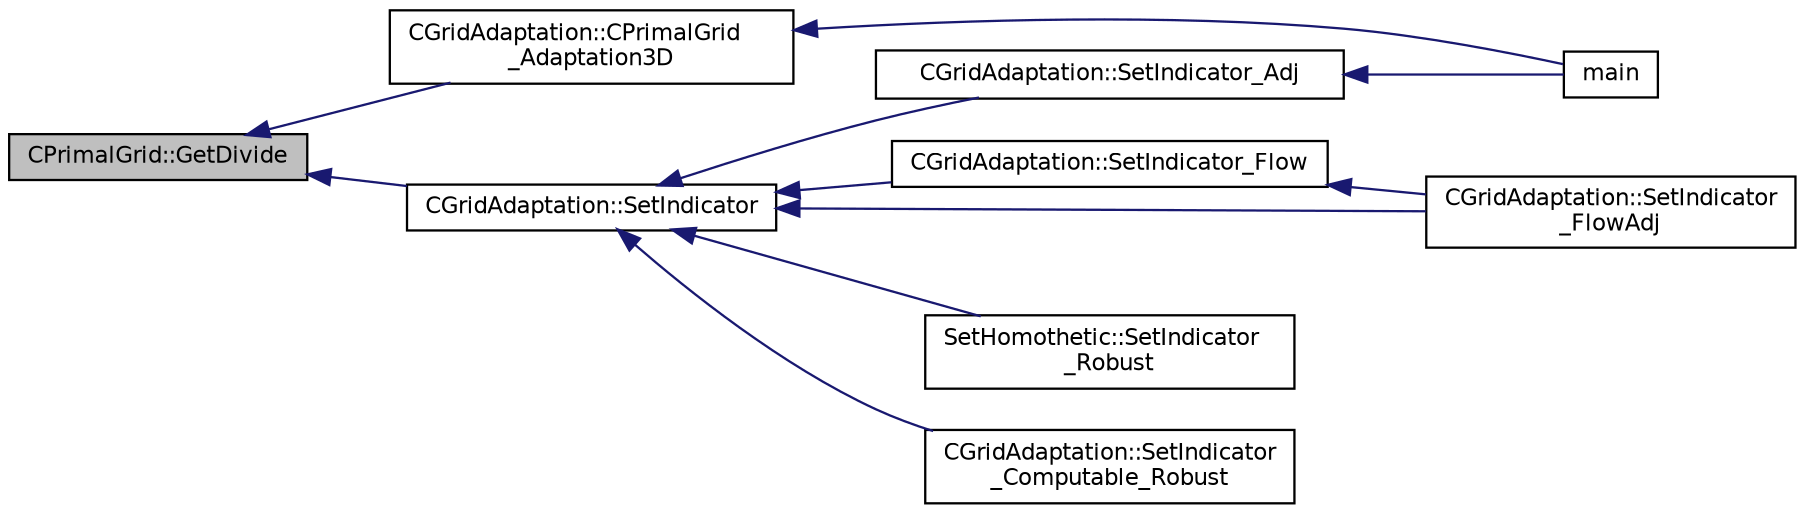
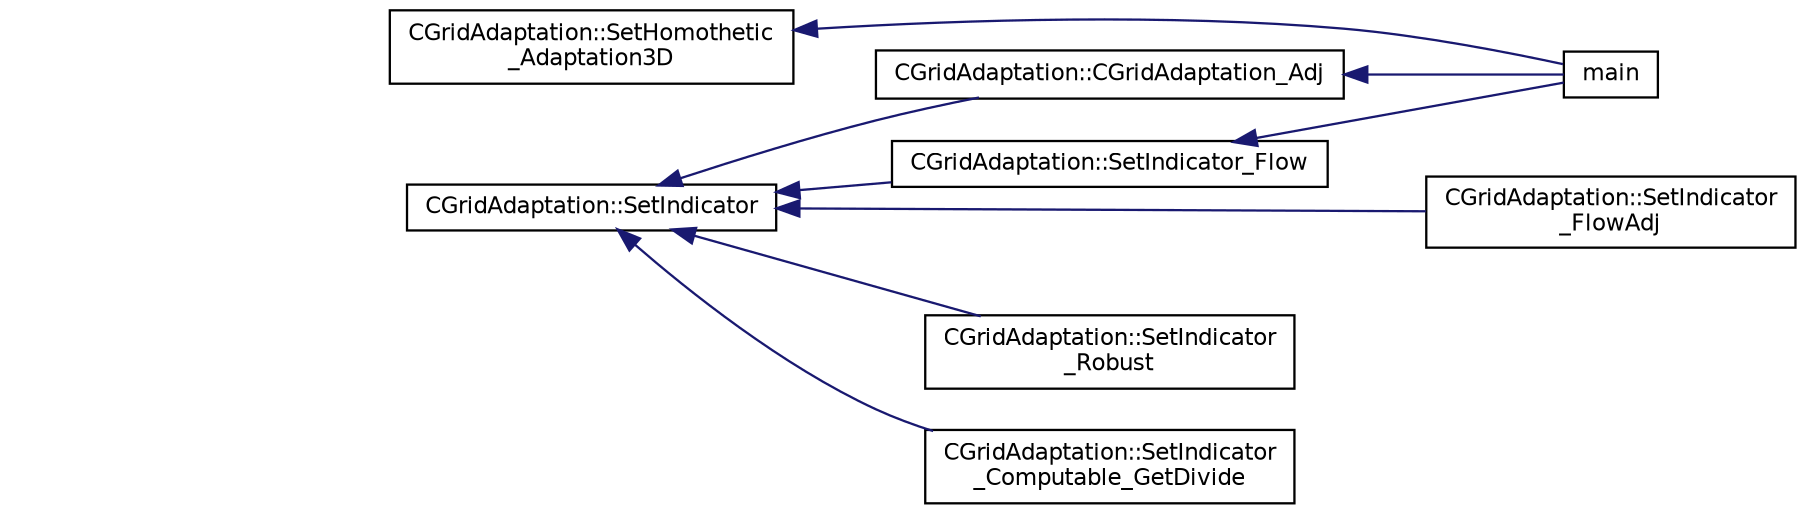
(592, 47) -> (592, 47)
(1110, 75) -> (1110, 75)
(158, 157) -> none
(1388, 191) -> (1410, 110)
(1110, 352) -> (1110, 352)
(1110, 467) -> (1110, 467)
